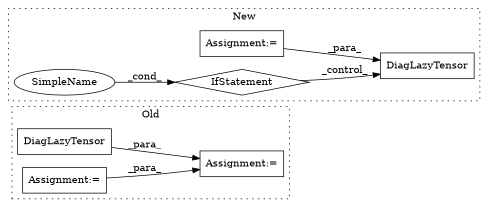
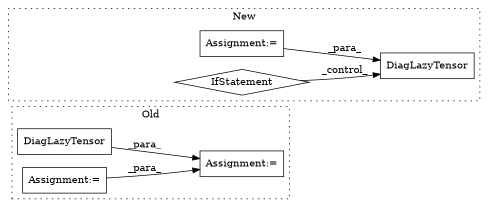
(65, 82) -> none
